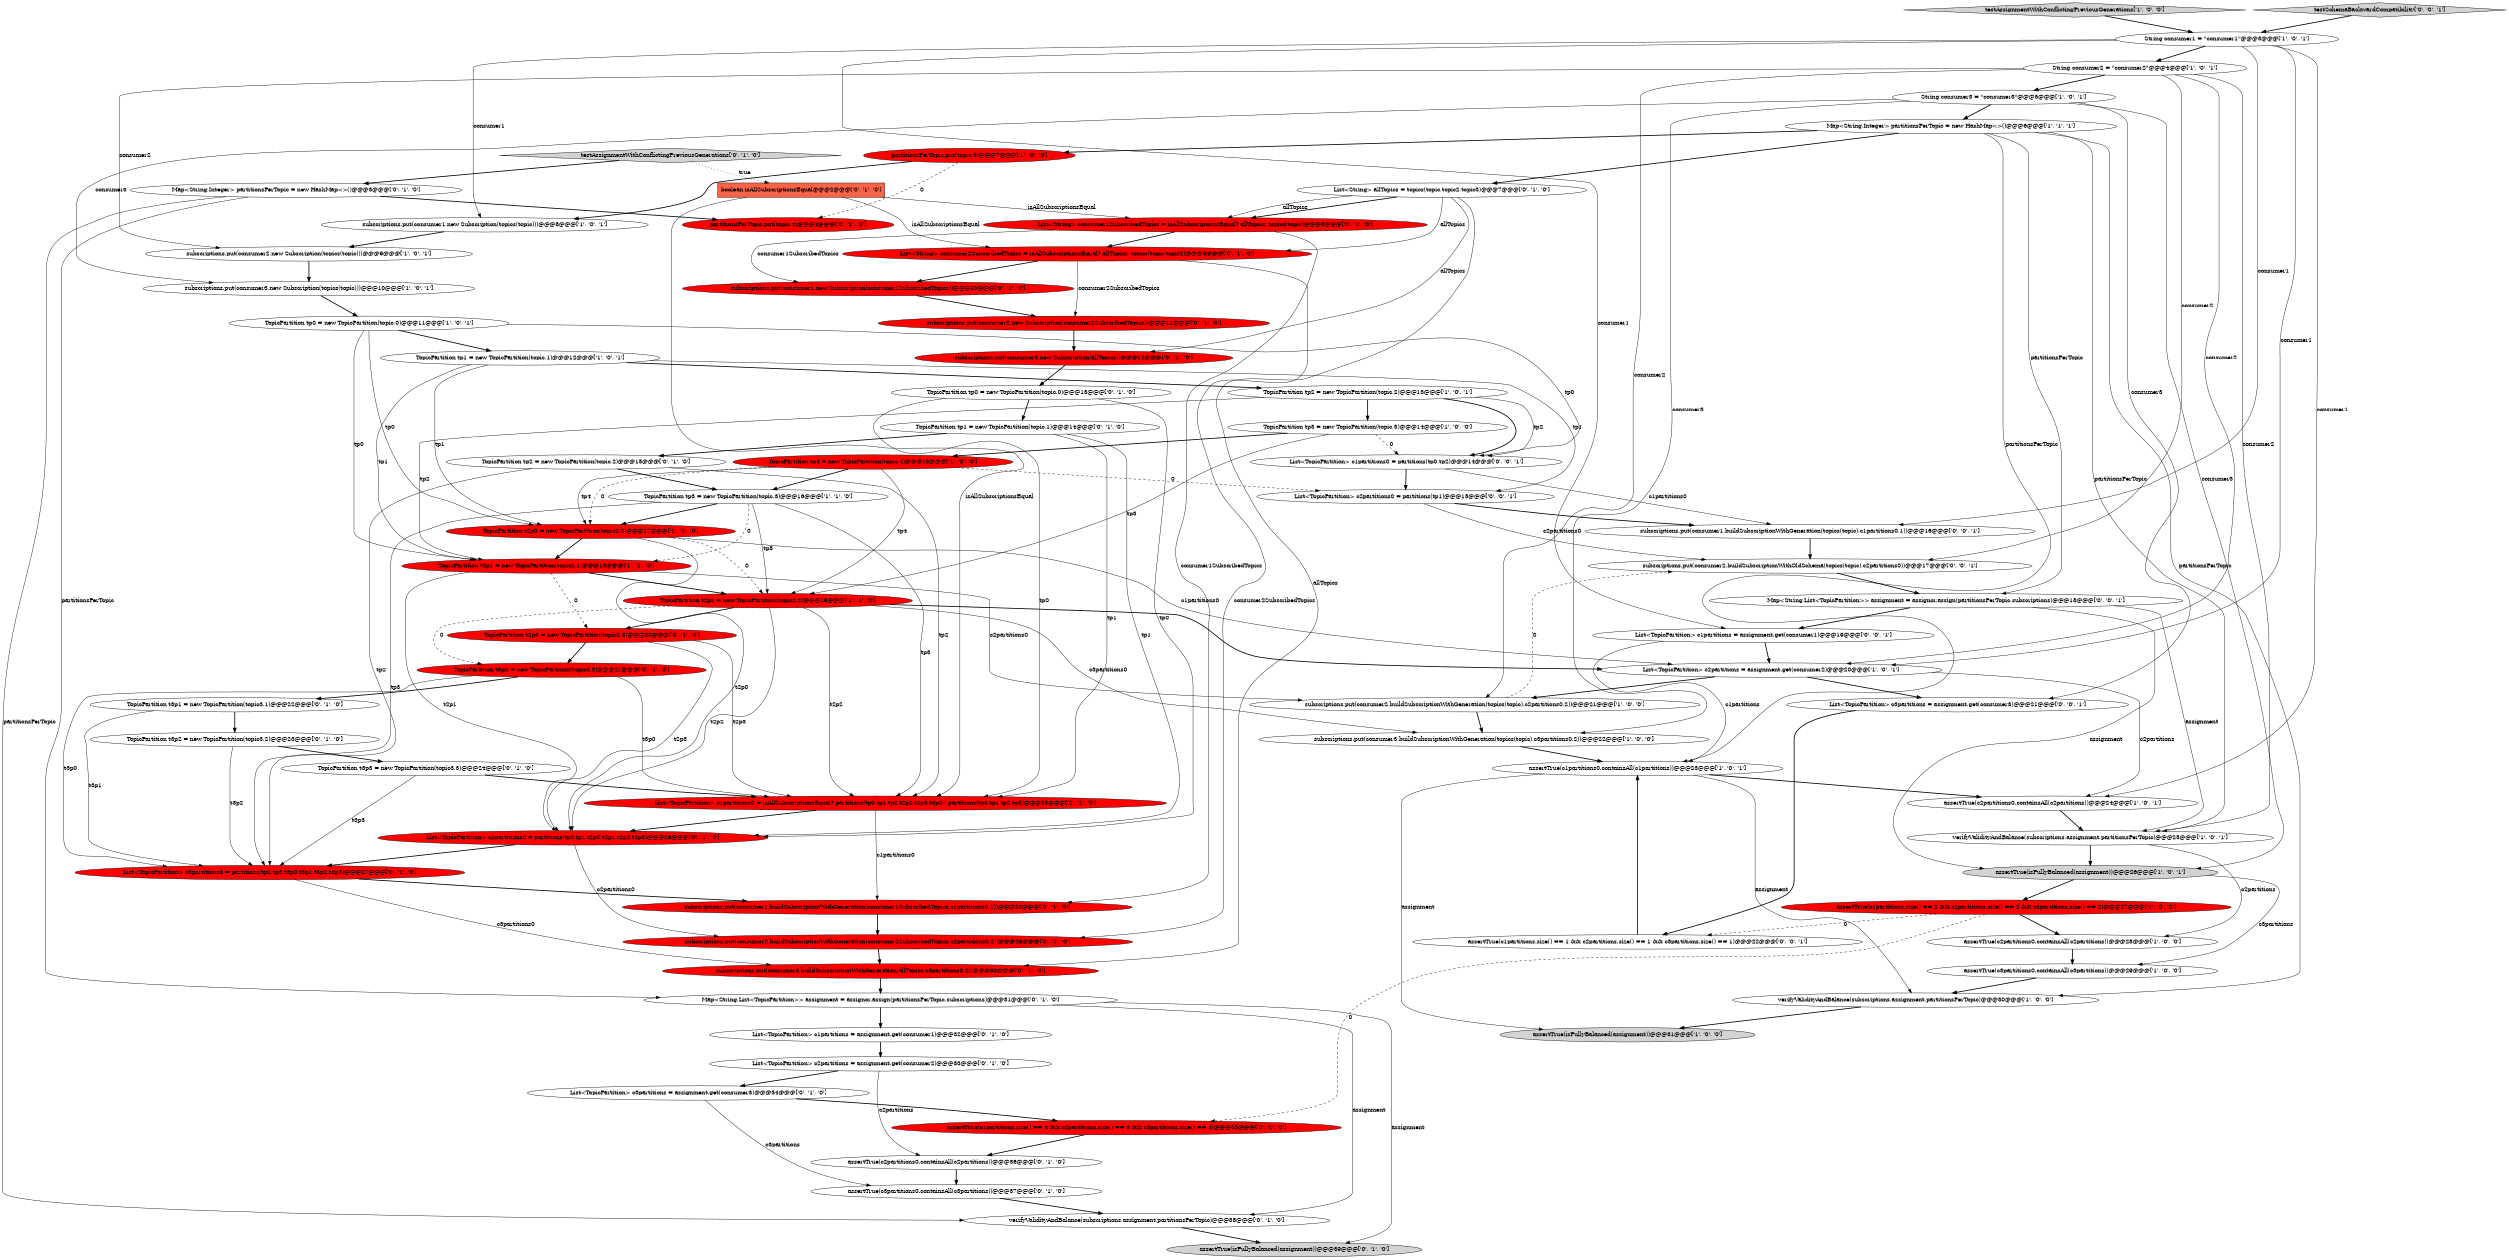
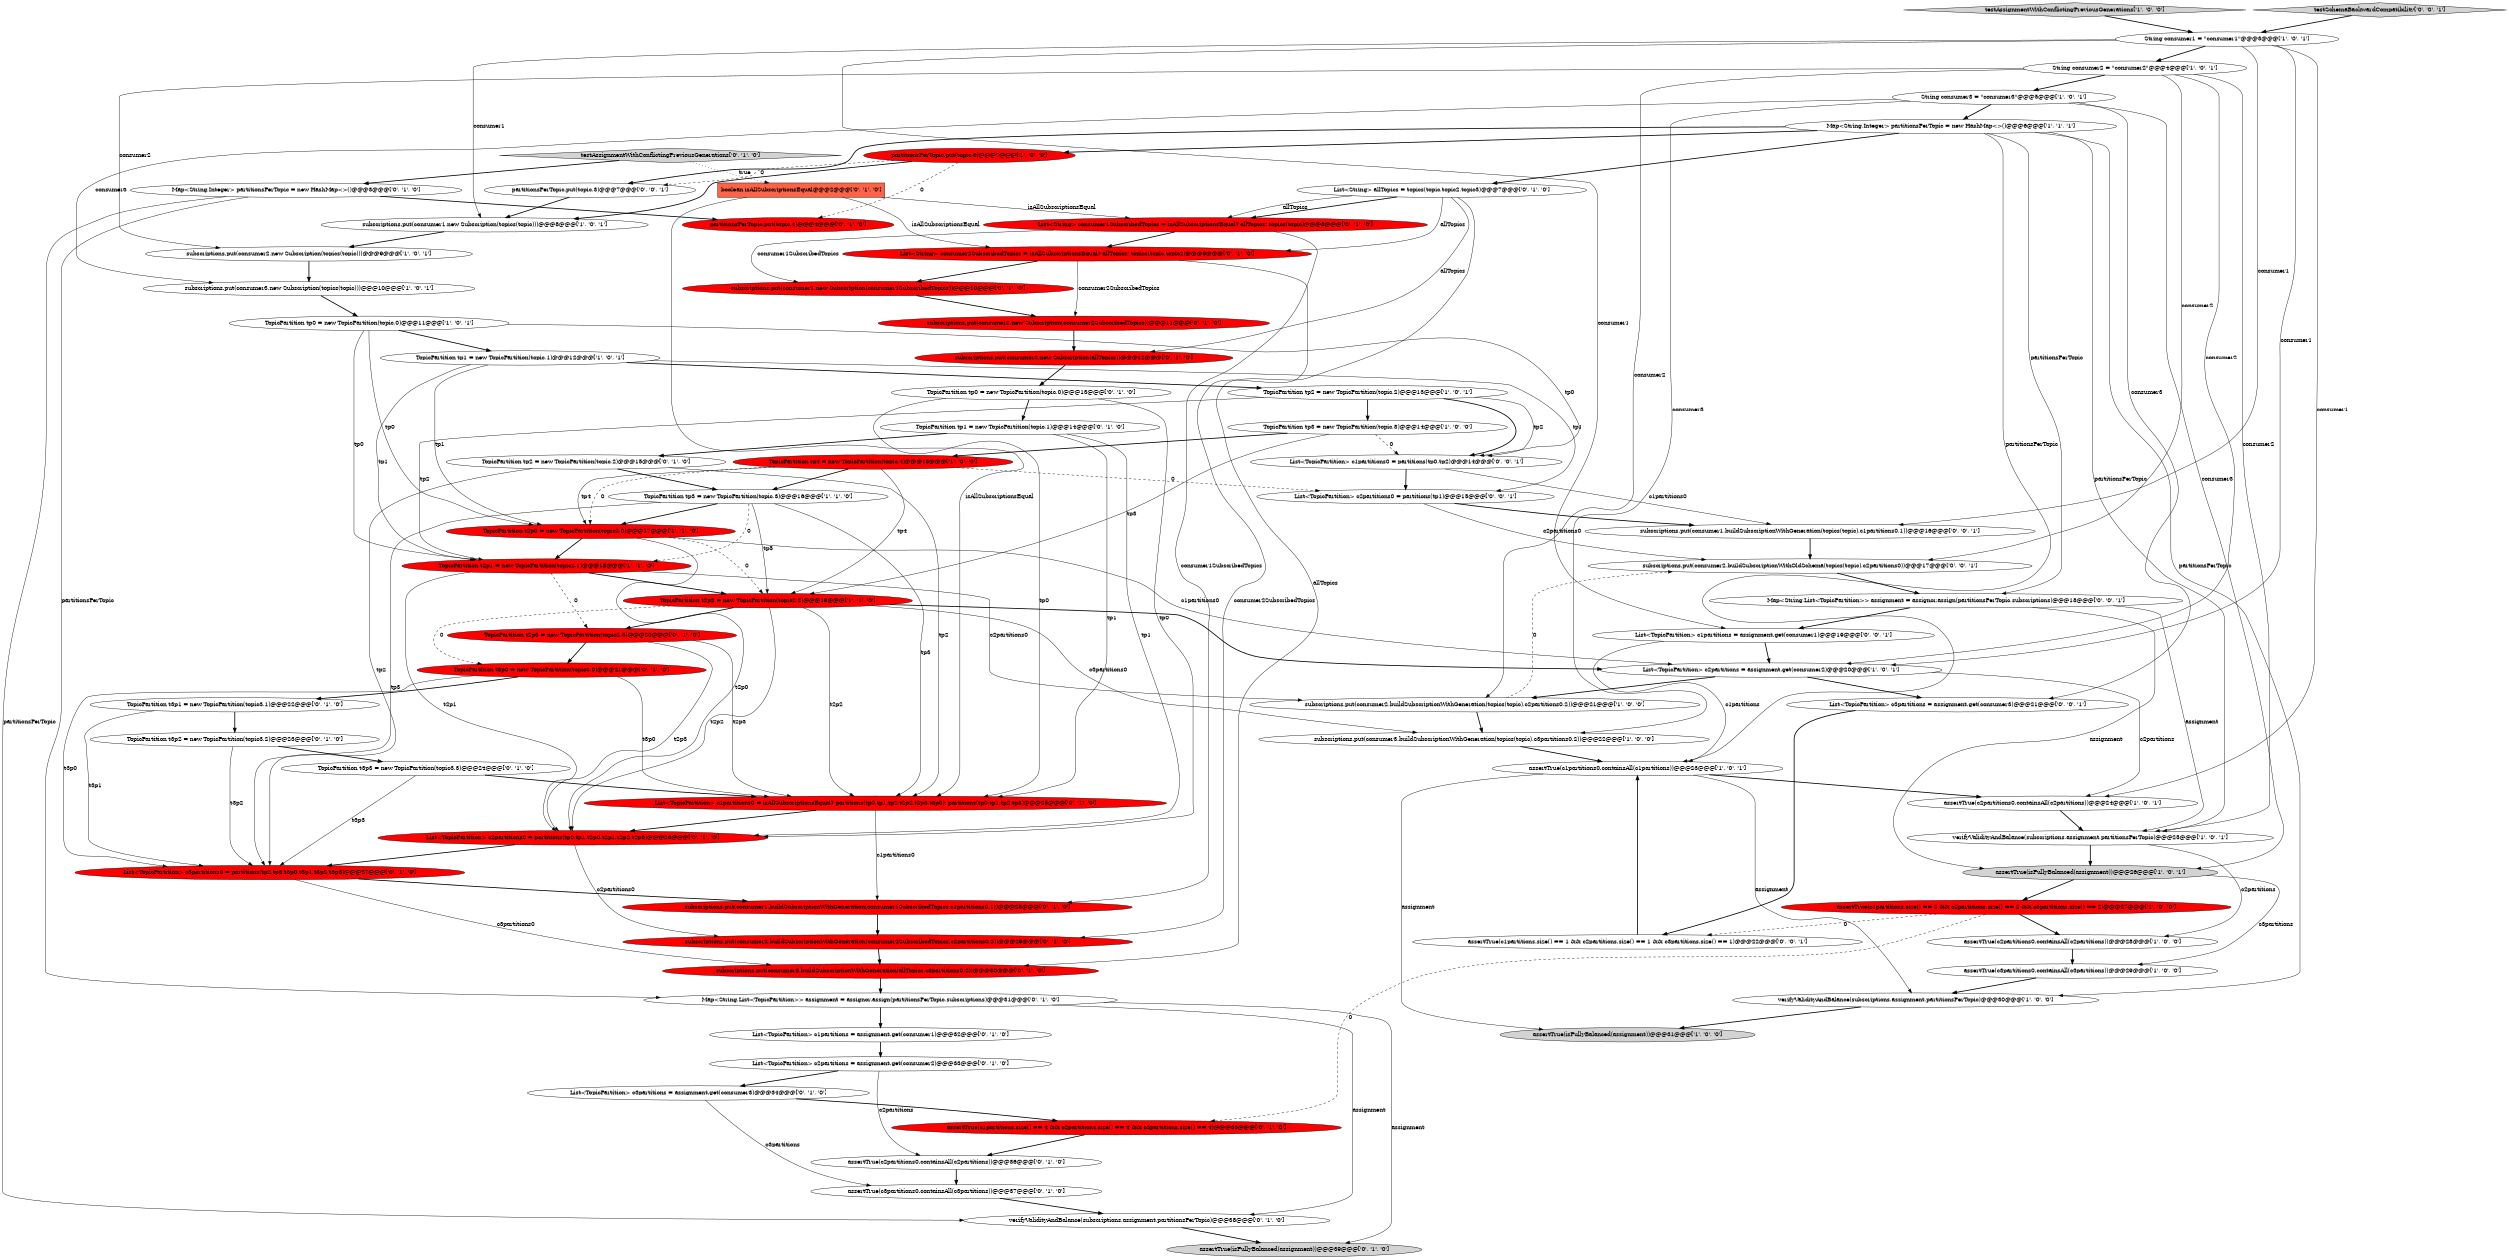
none -> (590, 190)
